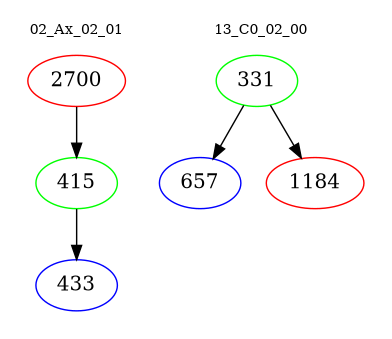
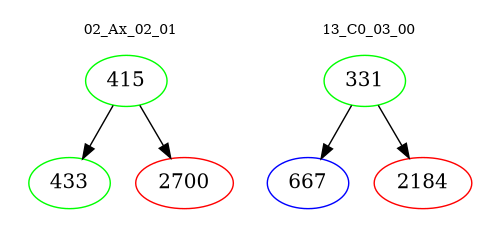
(261, 31) -> (369, 31)
(77, 125) -> (152, 126)
(200, 183) -> (308, 183)
(315, 183) -> (423, 183)
(77, 285) -> (70, 183)
